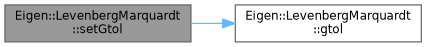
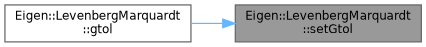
(207, 23) -> (207, 23)
